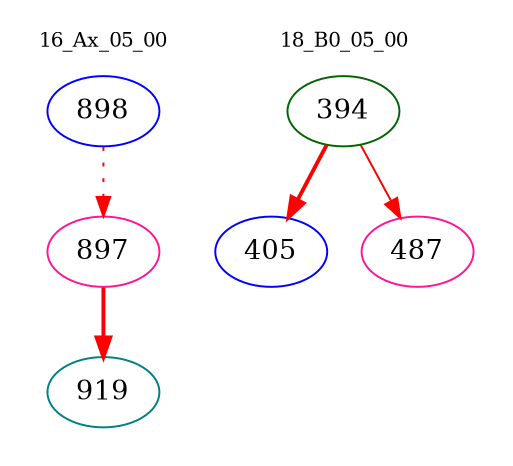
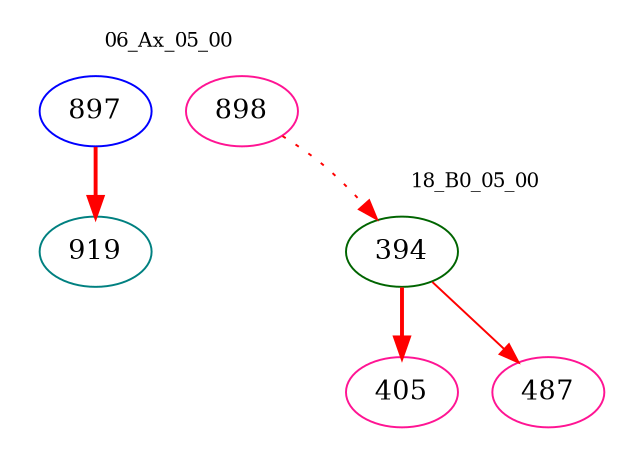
(103, 42) -> (169, 42)
(103, 111) -> (242, 111)
(103, 172) -> (343, 183)
(103, 252) -> (96, 111)
(271, 252) -> (402, 392)
